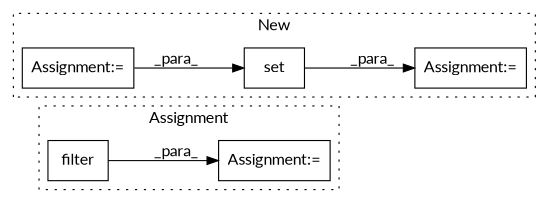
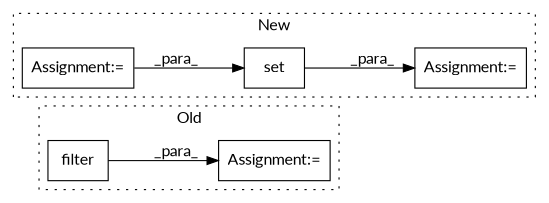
(189, 119) -> (189, 119)
